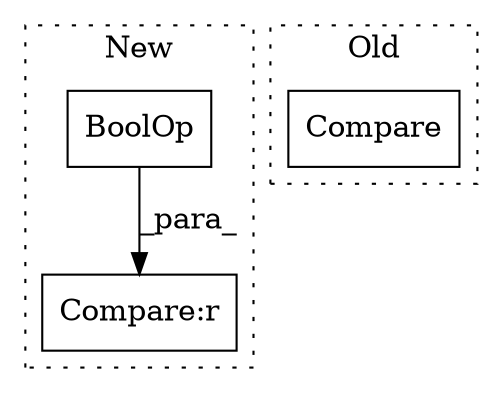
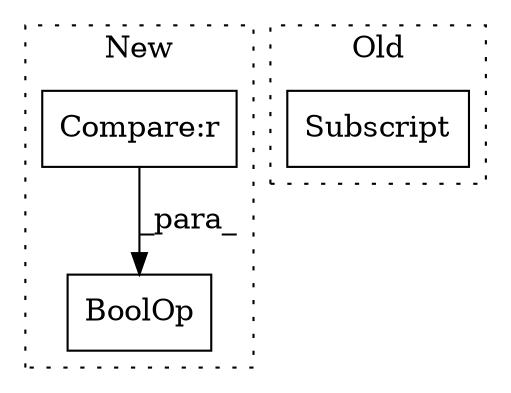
(374, 129) -> (378, 129)
(139, 210) -> (139, 210)
